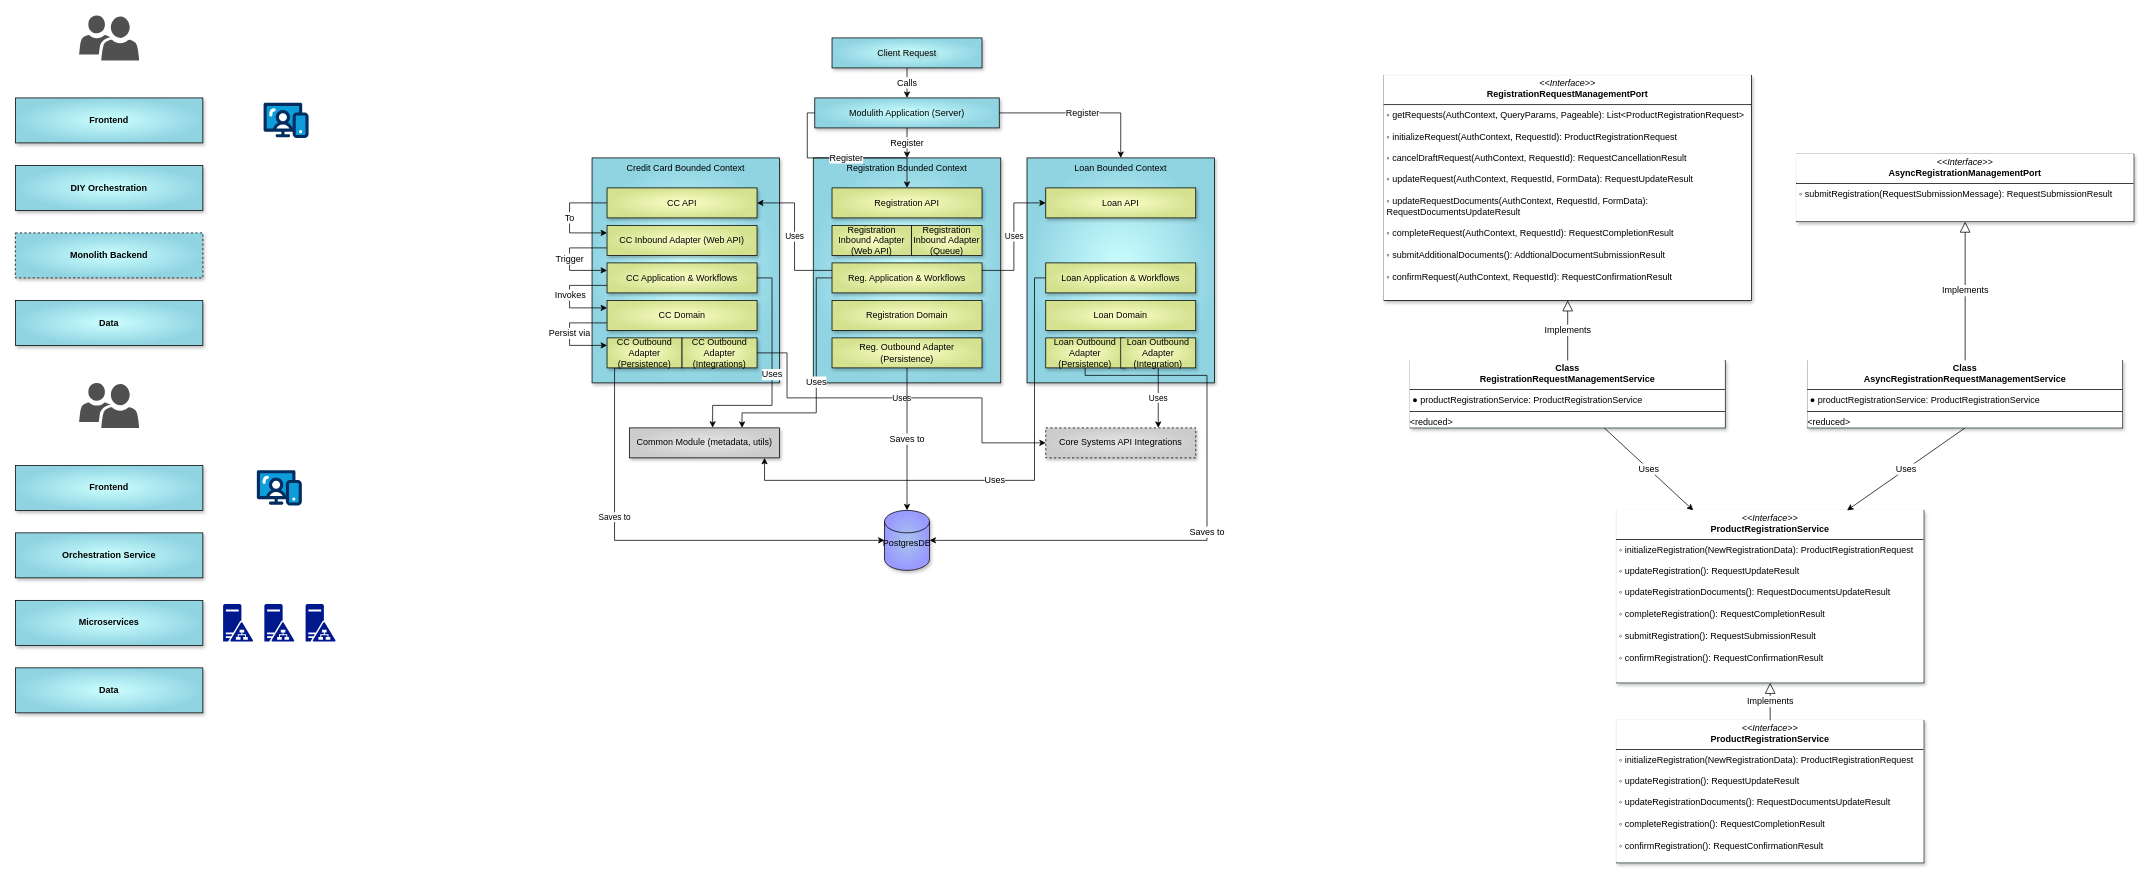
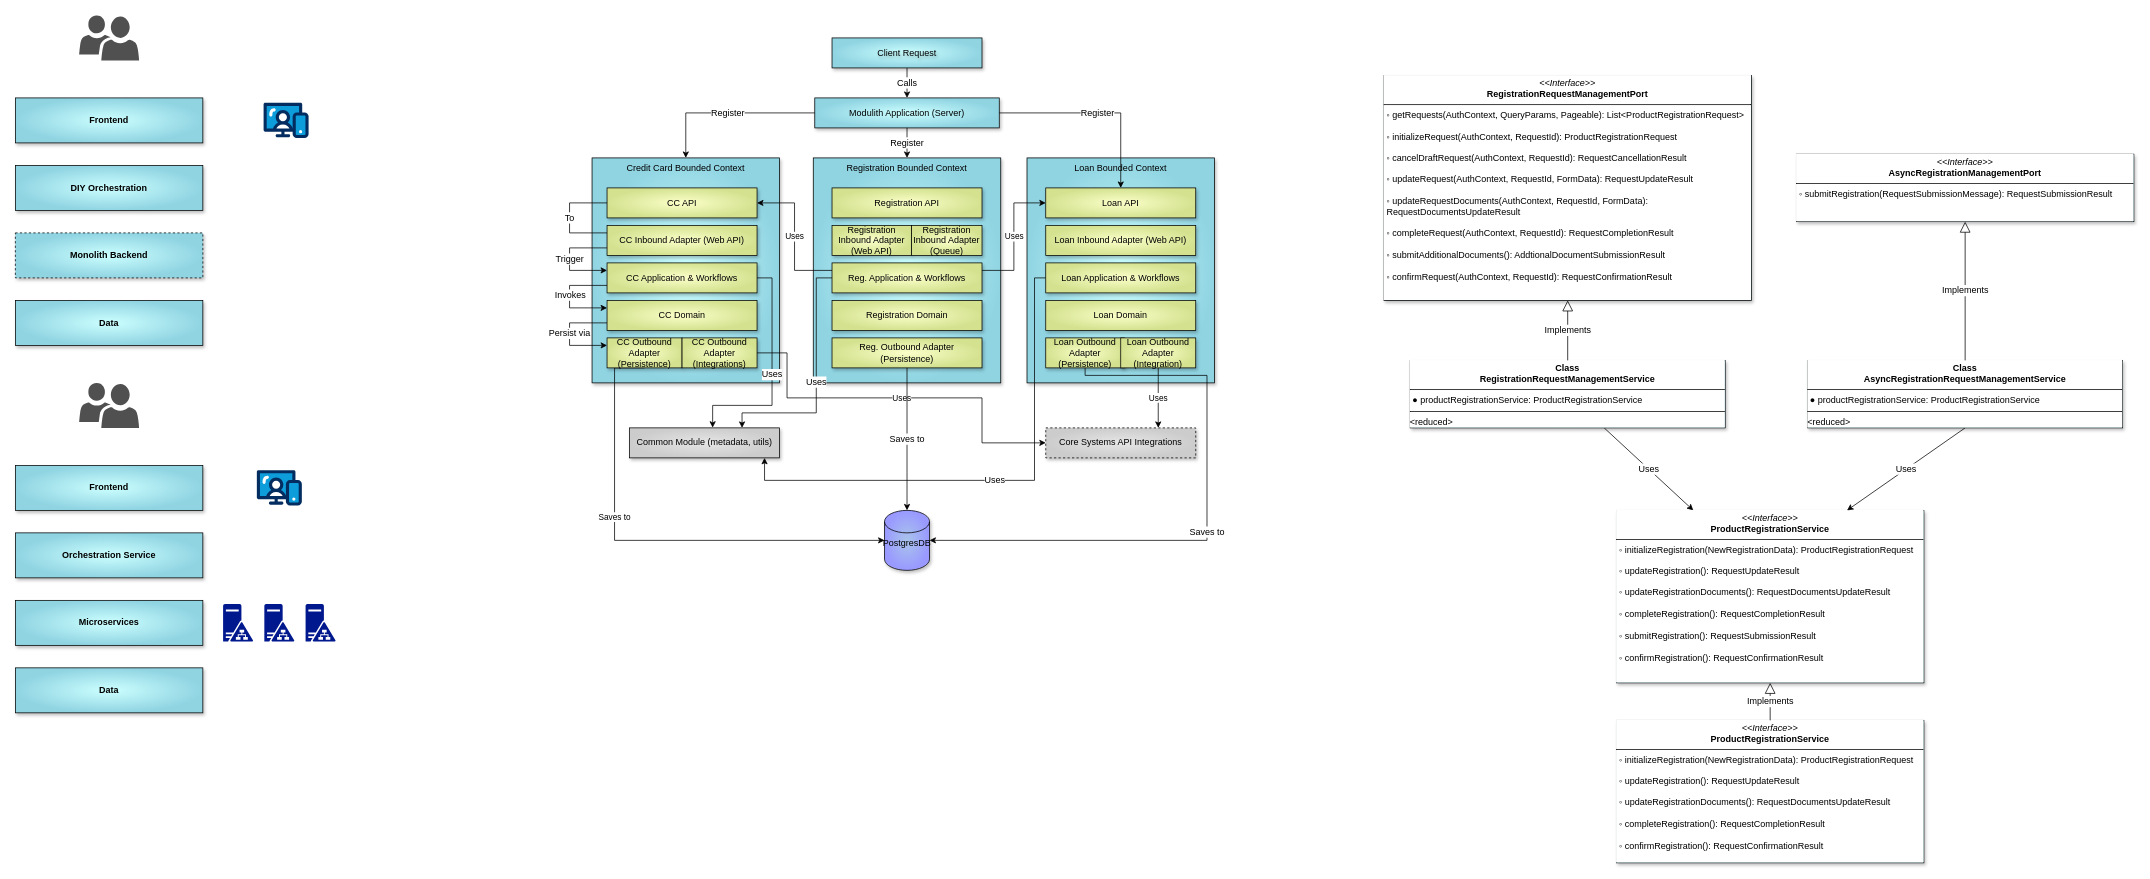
(1089, 113) -> (1089, 113)
(807, 136) -> (686, 132)
(600, 233) -> (602, 233)
none -> (1121, 240)
